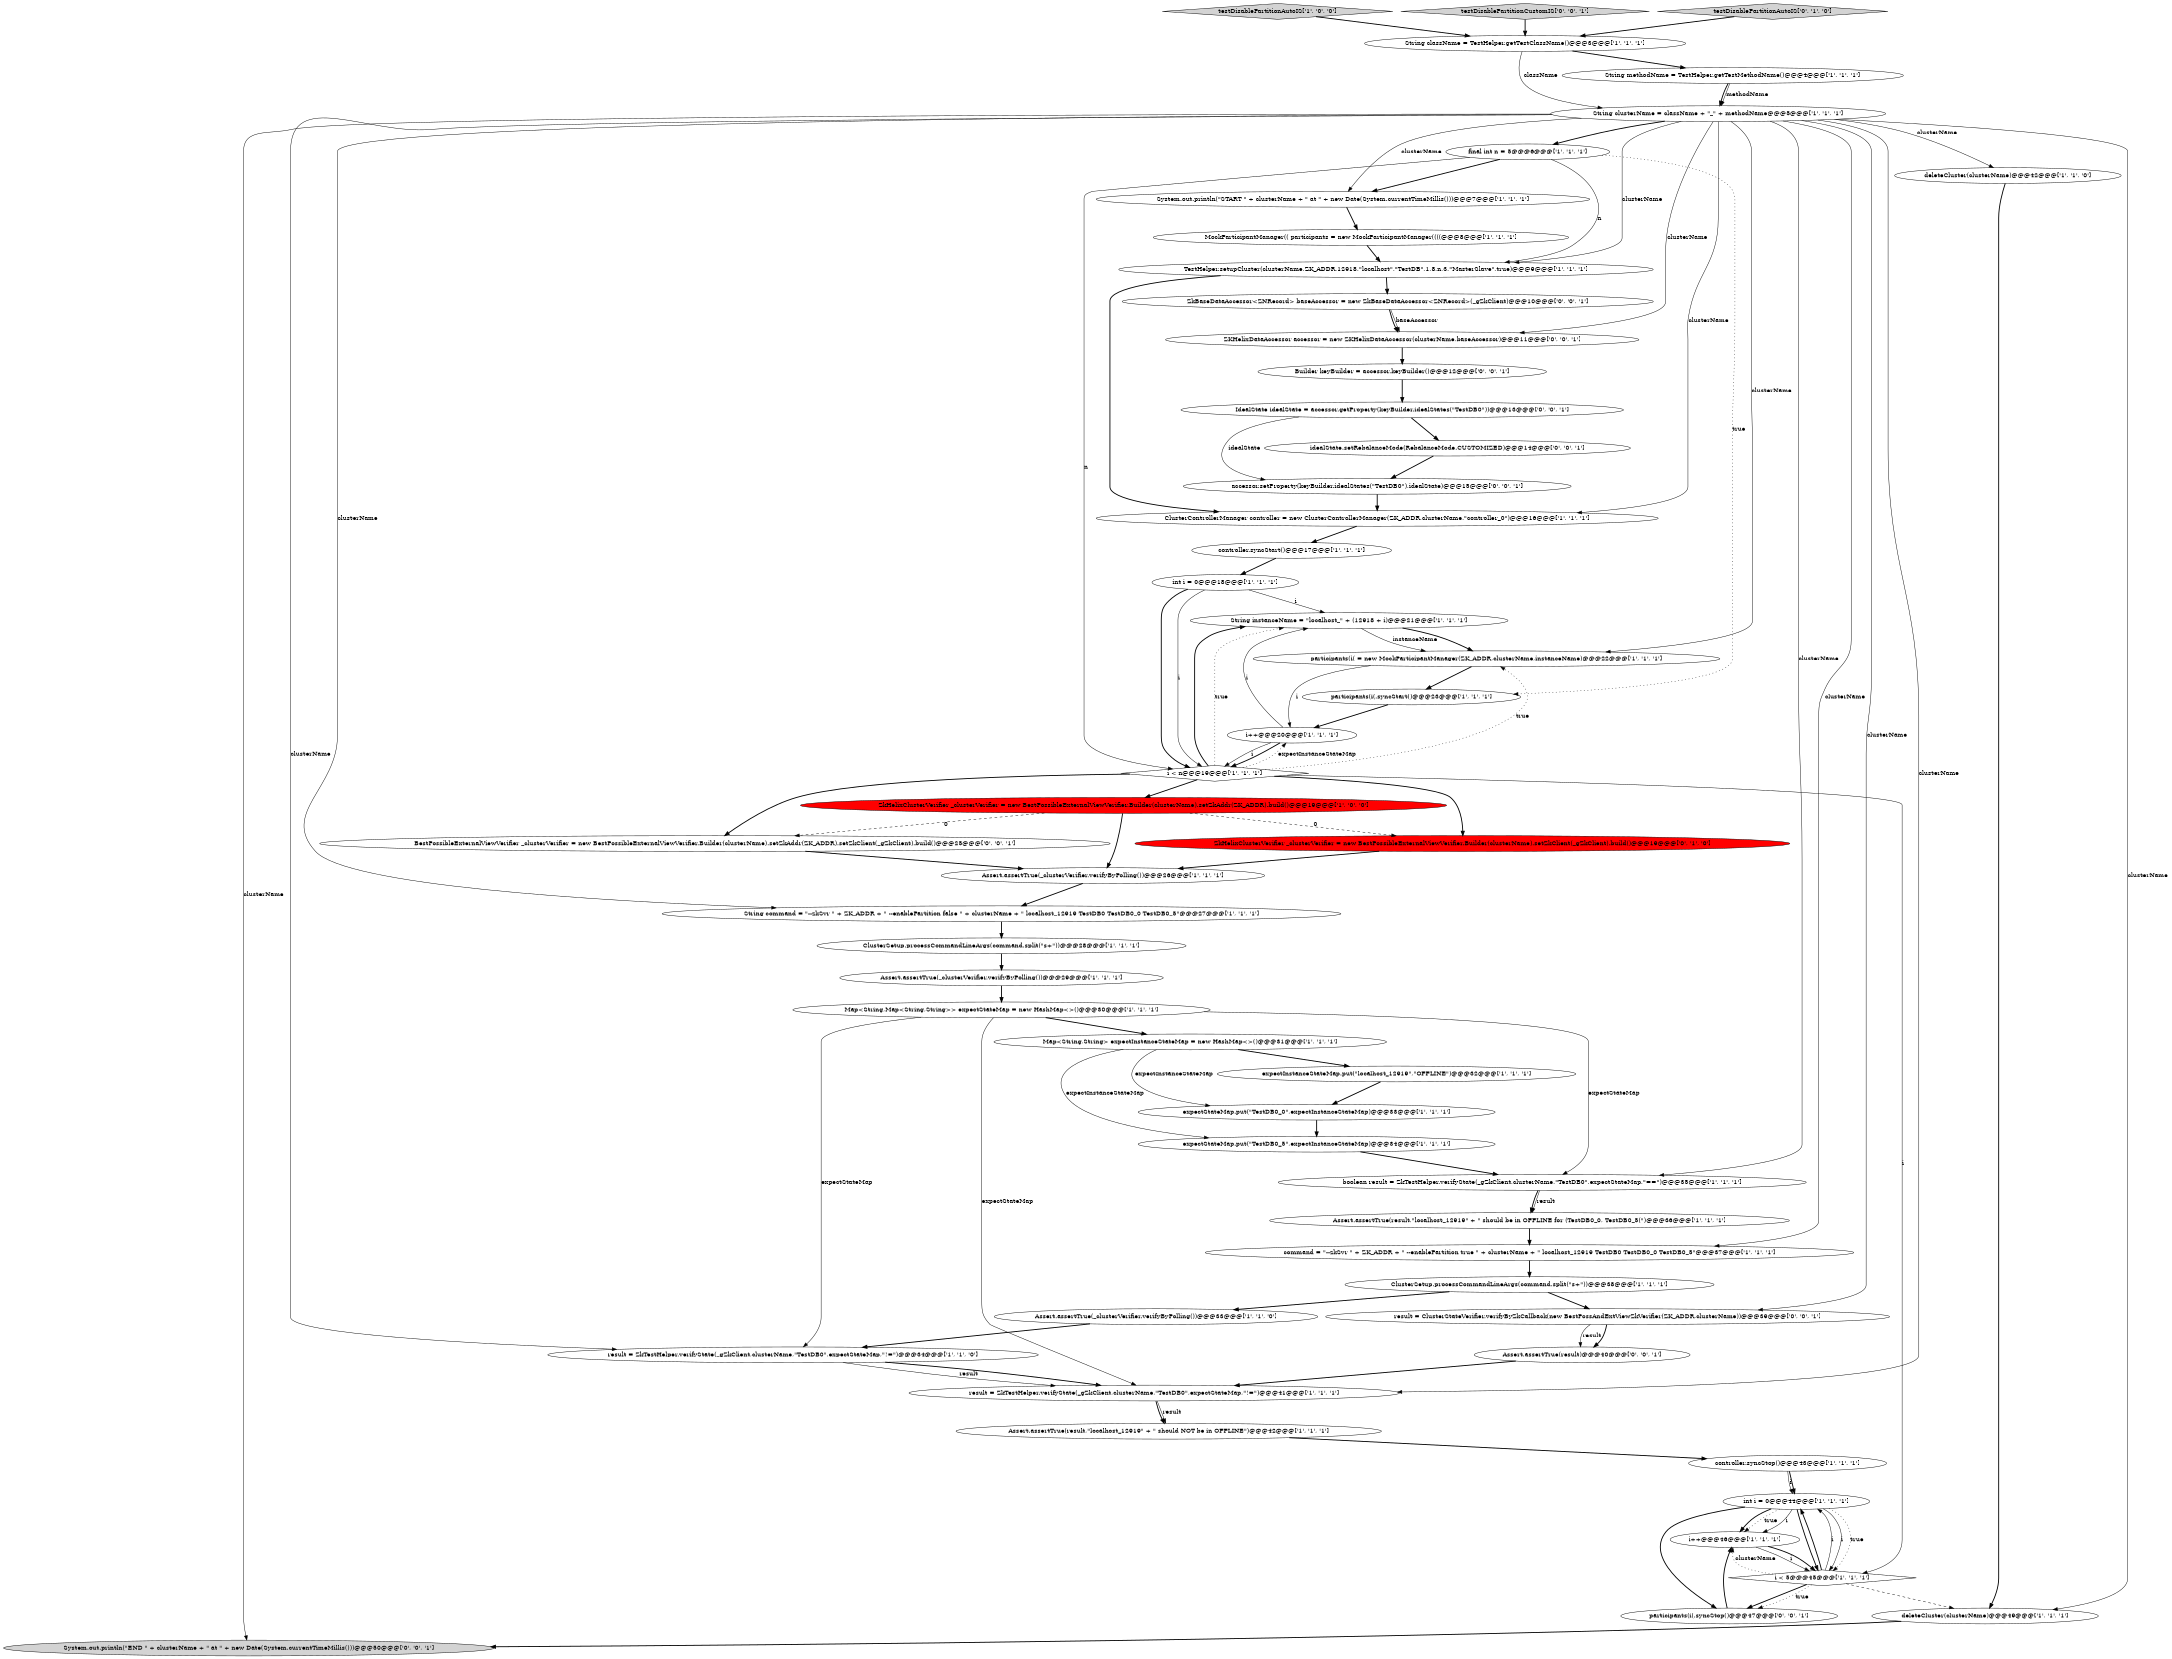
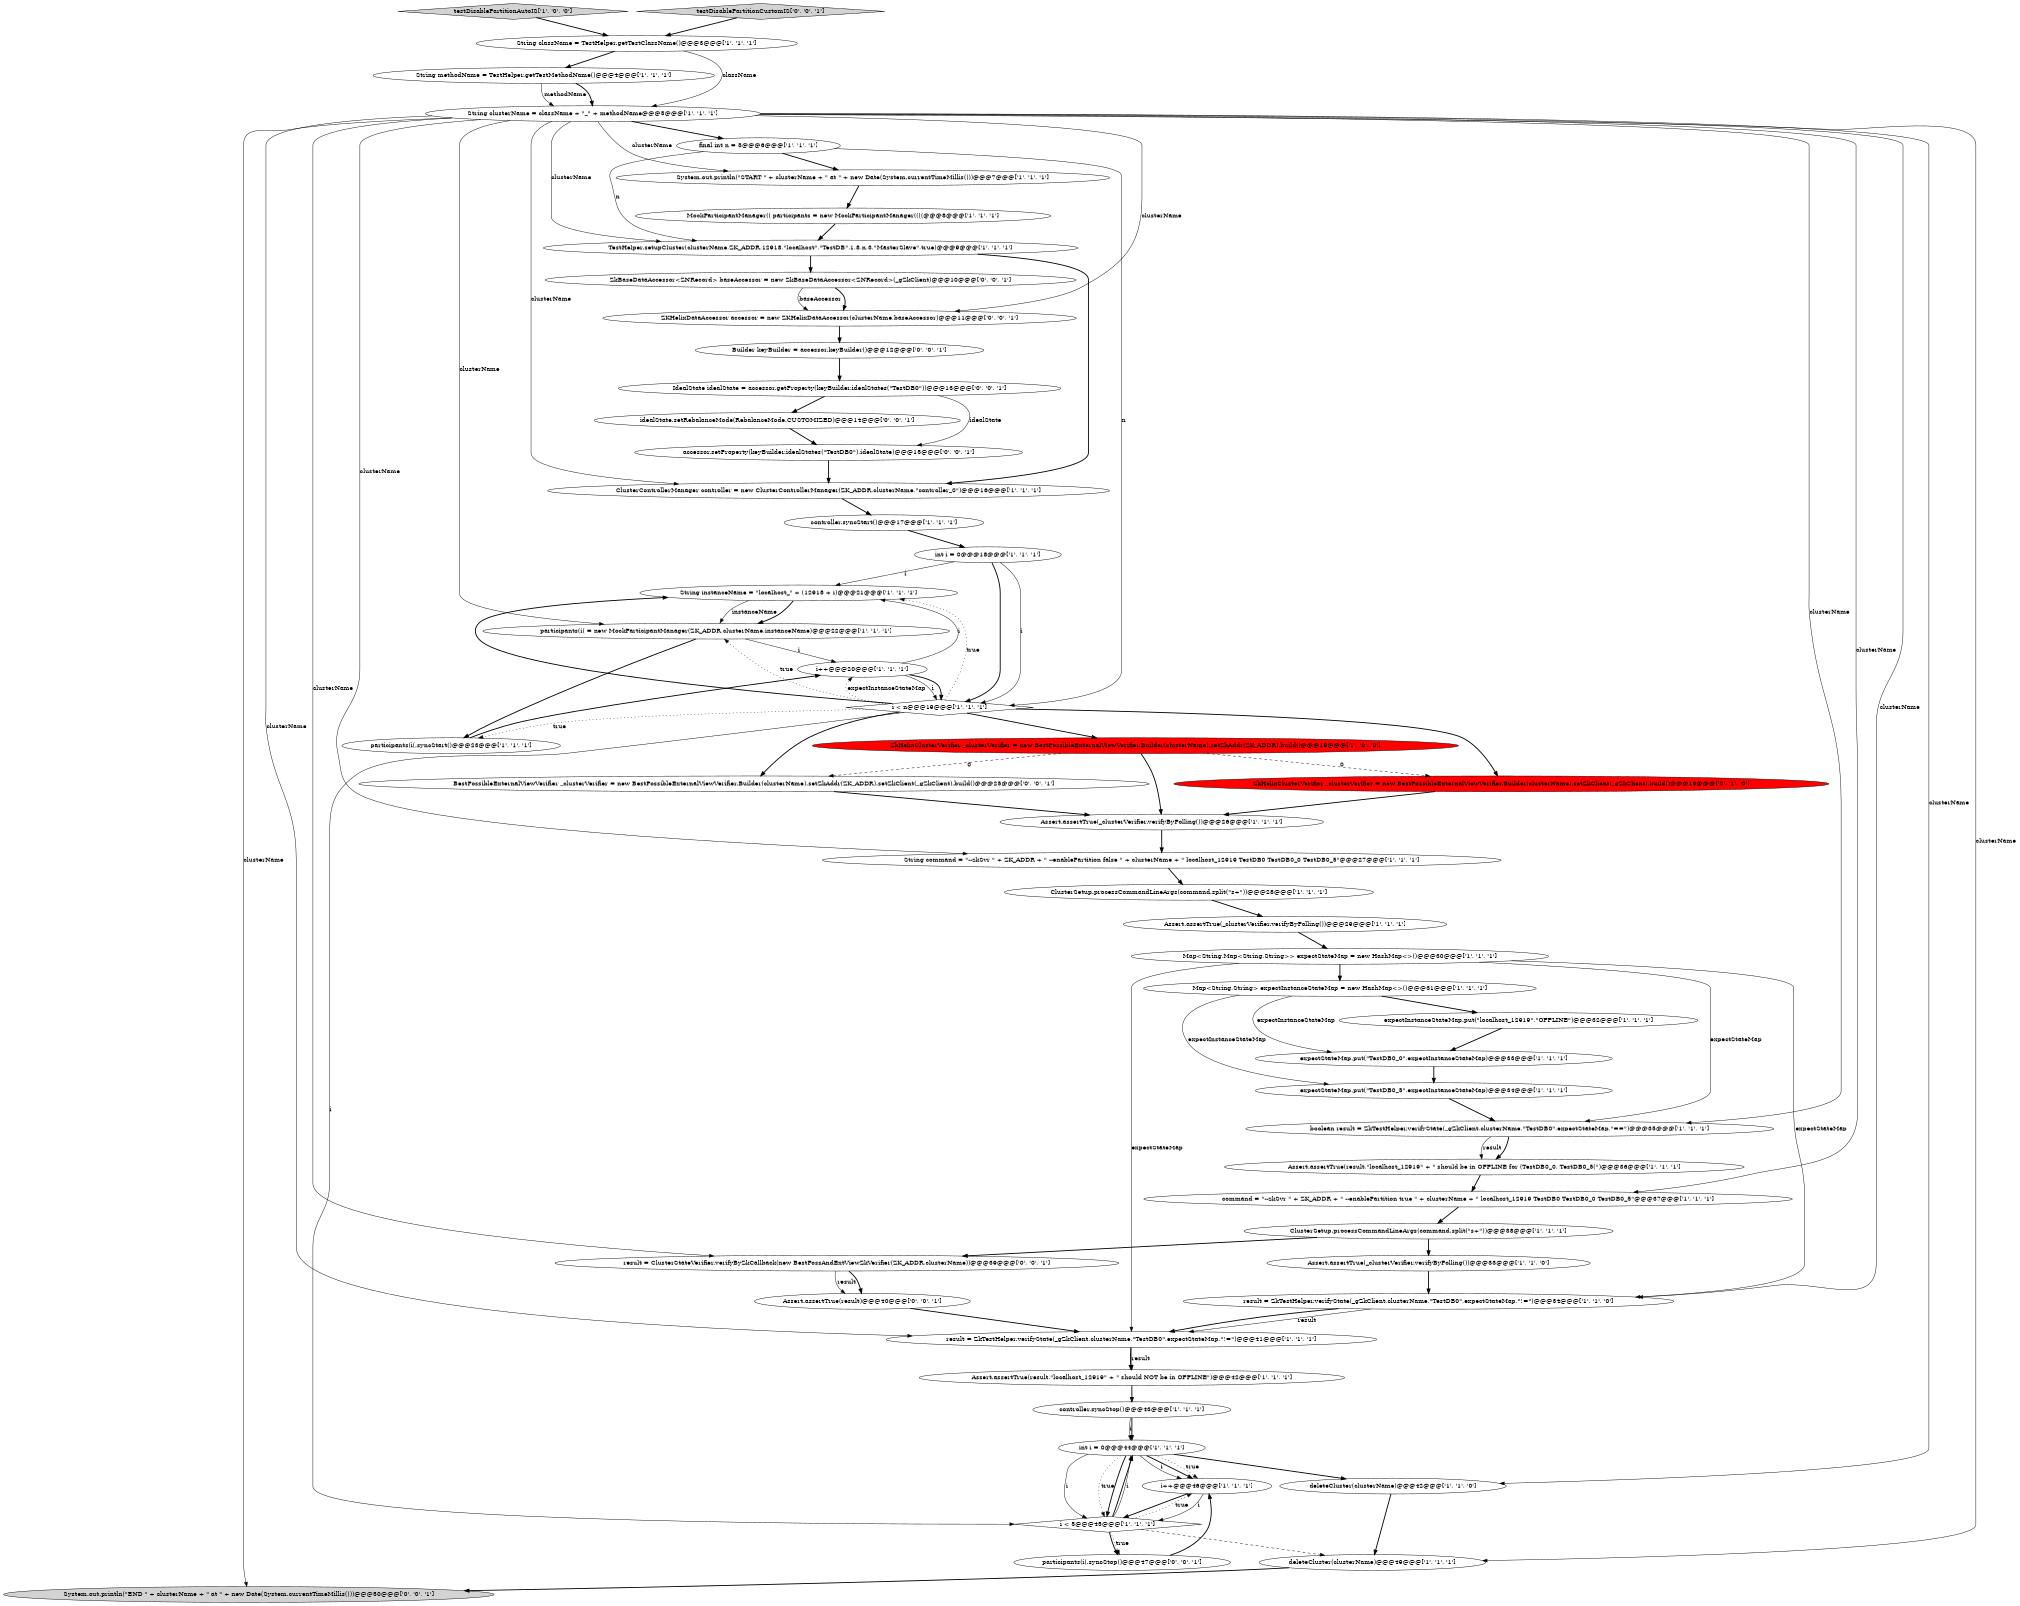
(1773, 11) -> none
(1732, 466) -> (674, 715)
(1663, 1538) -> (1258, 1466)
(1756, 1559) -> (1182, 1505)
